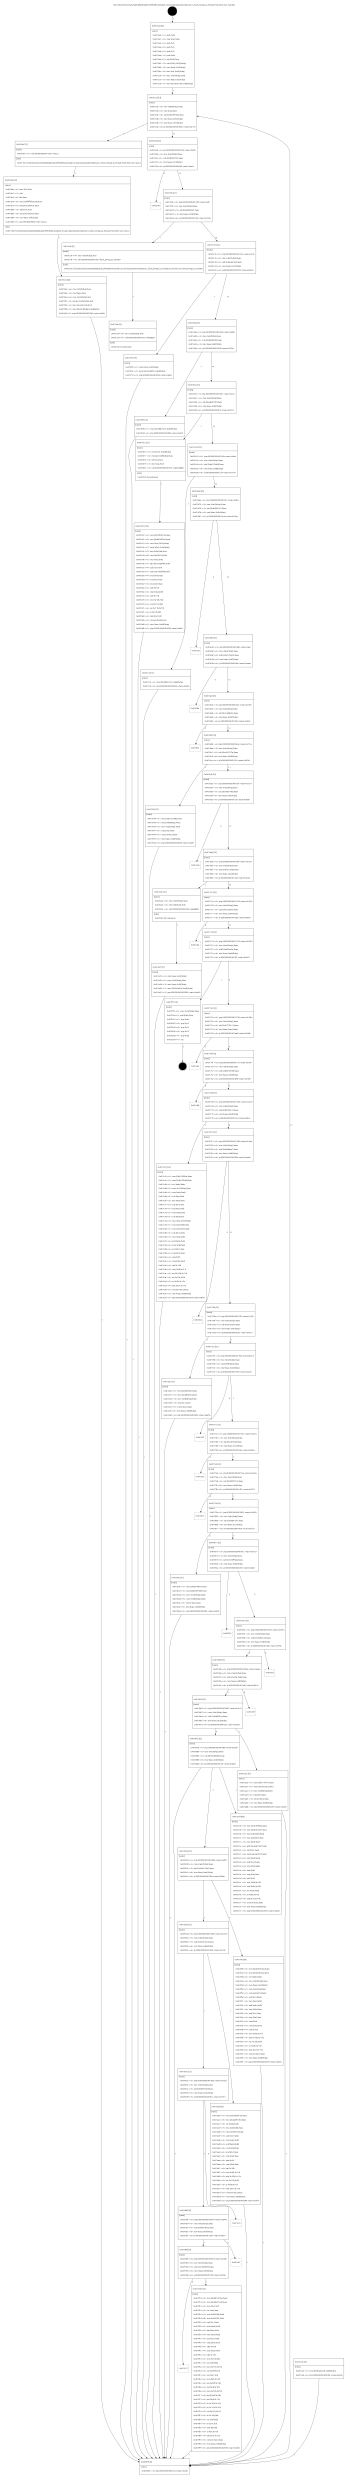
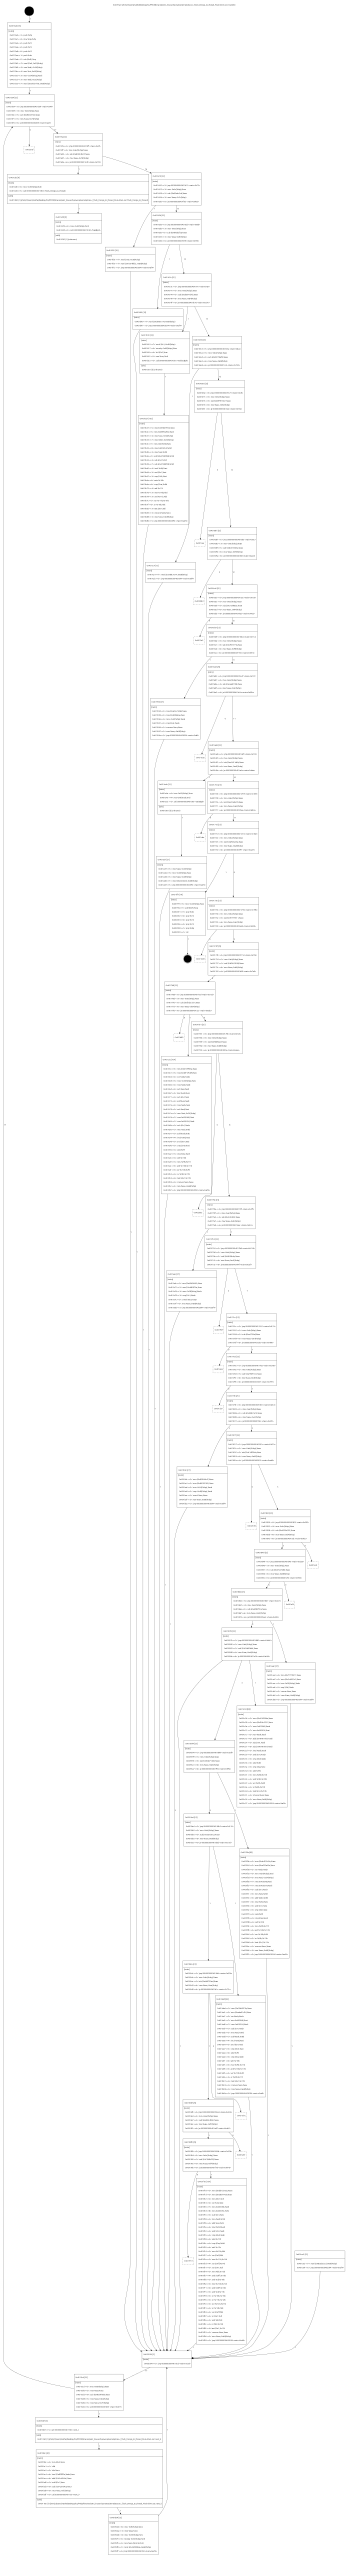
(172, 90) -> (29, 90)
(201, 1091) -> (182, 1024)
